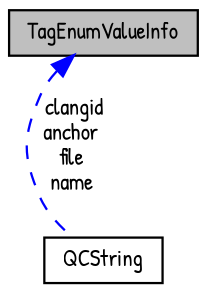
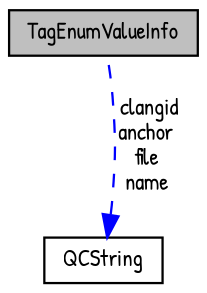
(28, 158) -> (115, 135)
